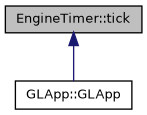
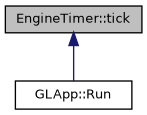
(74, 95) -> (74, 95)
